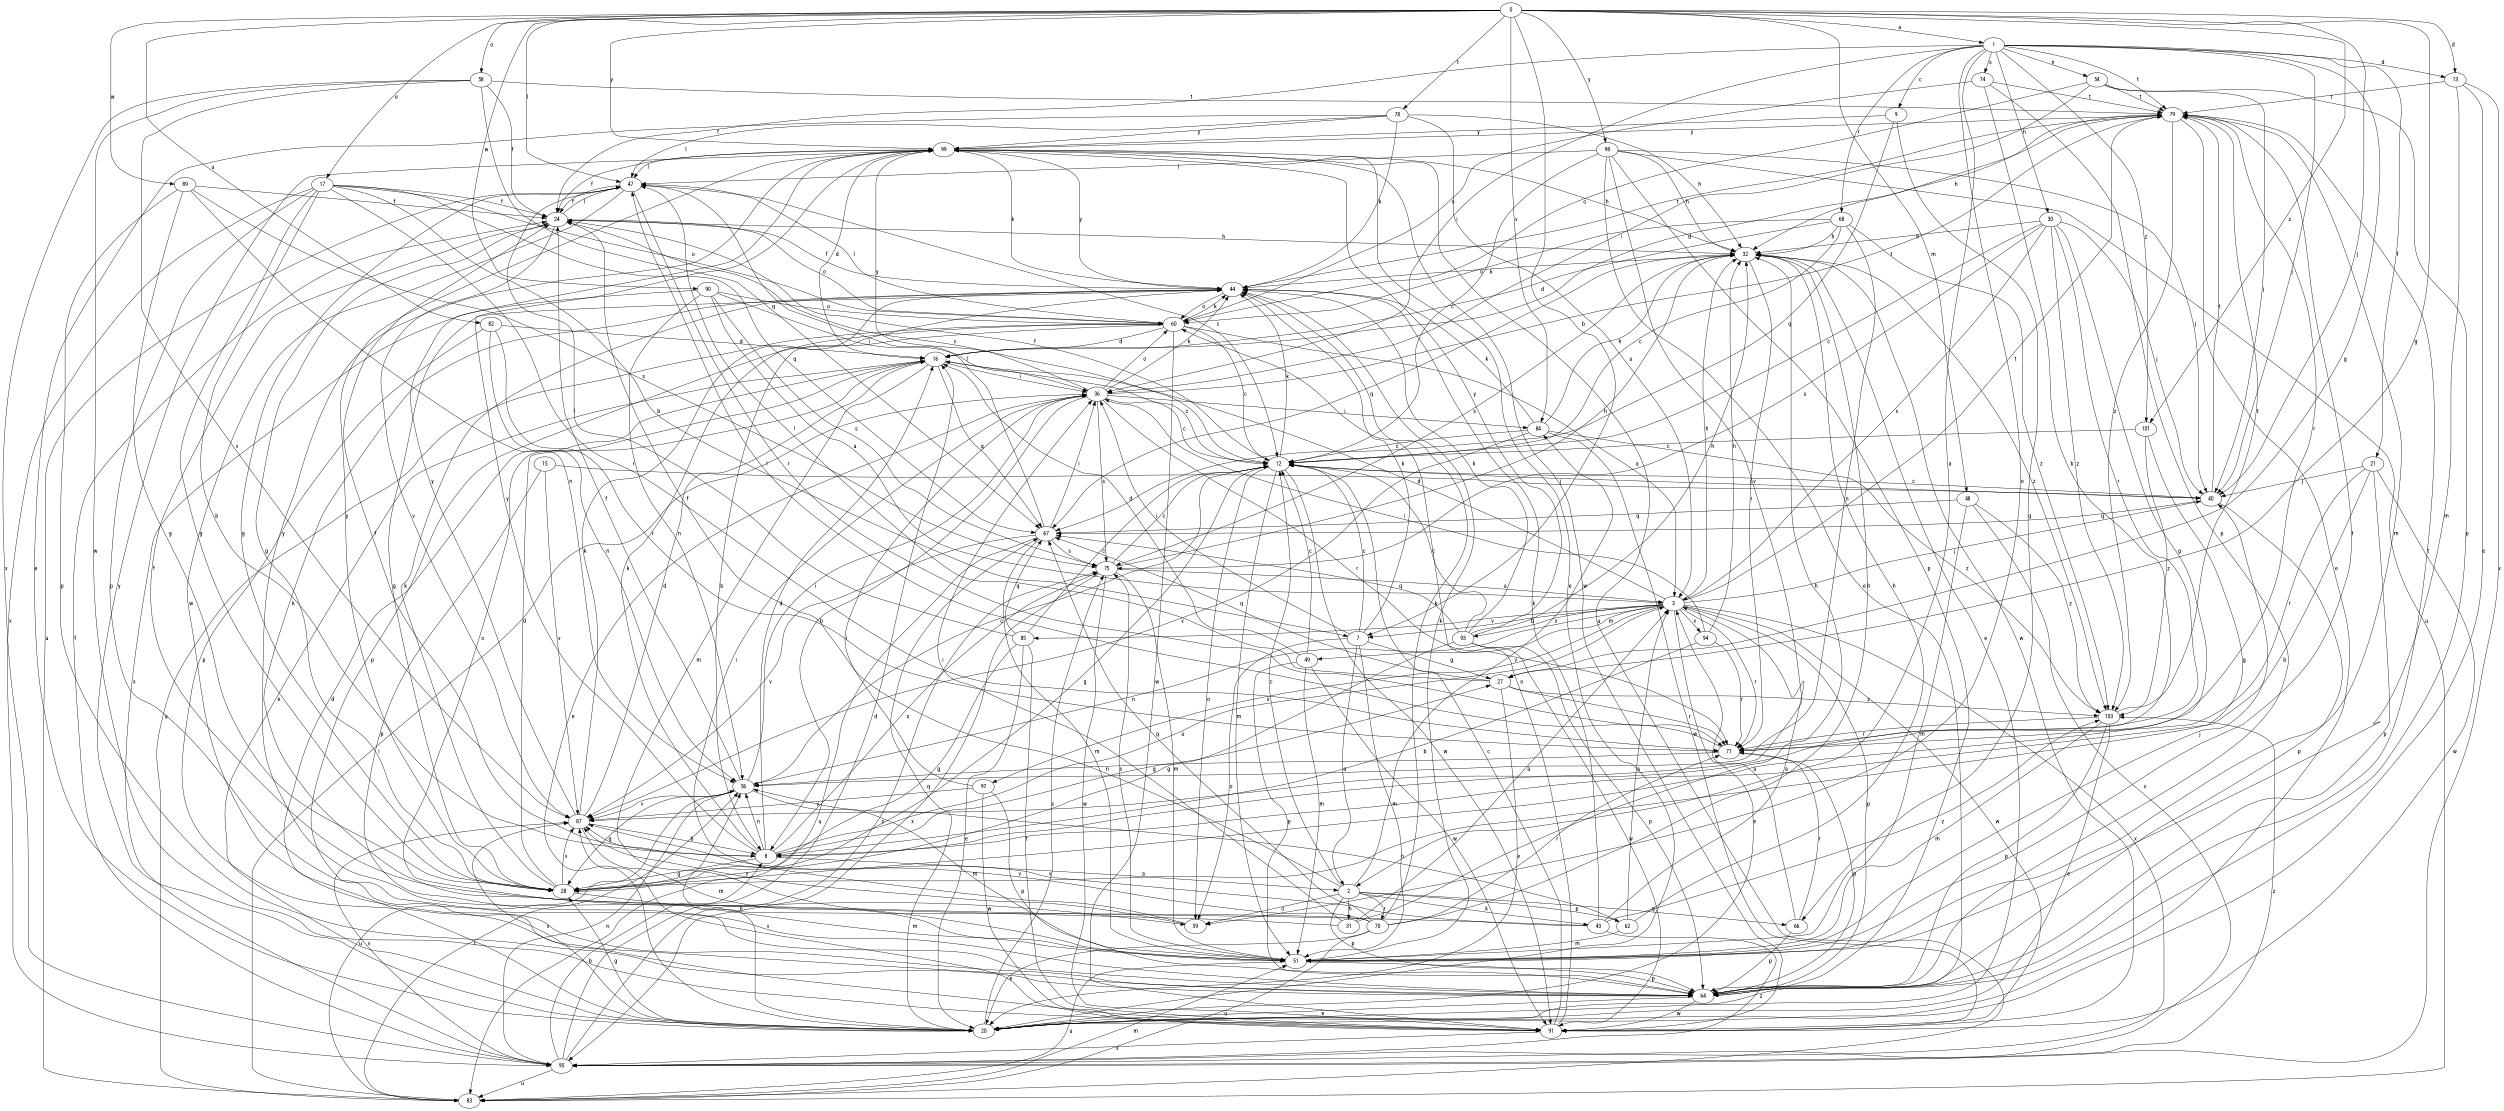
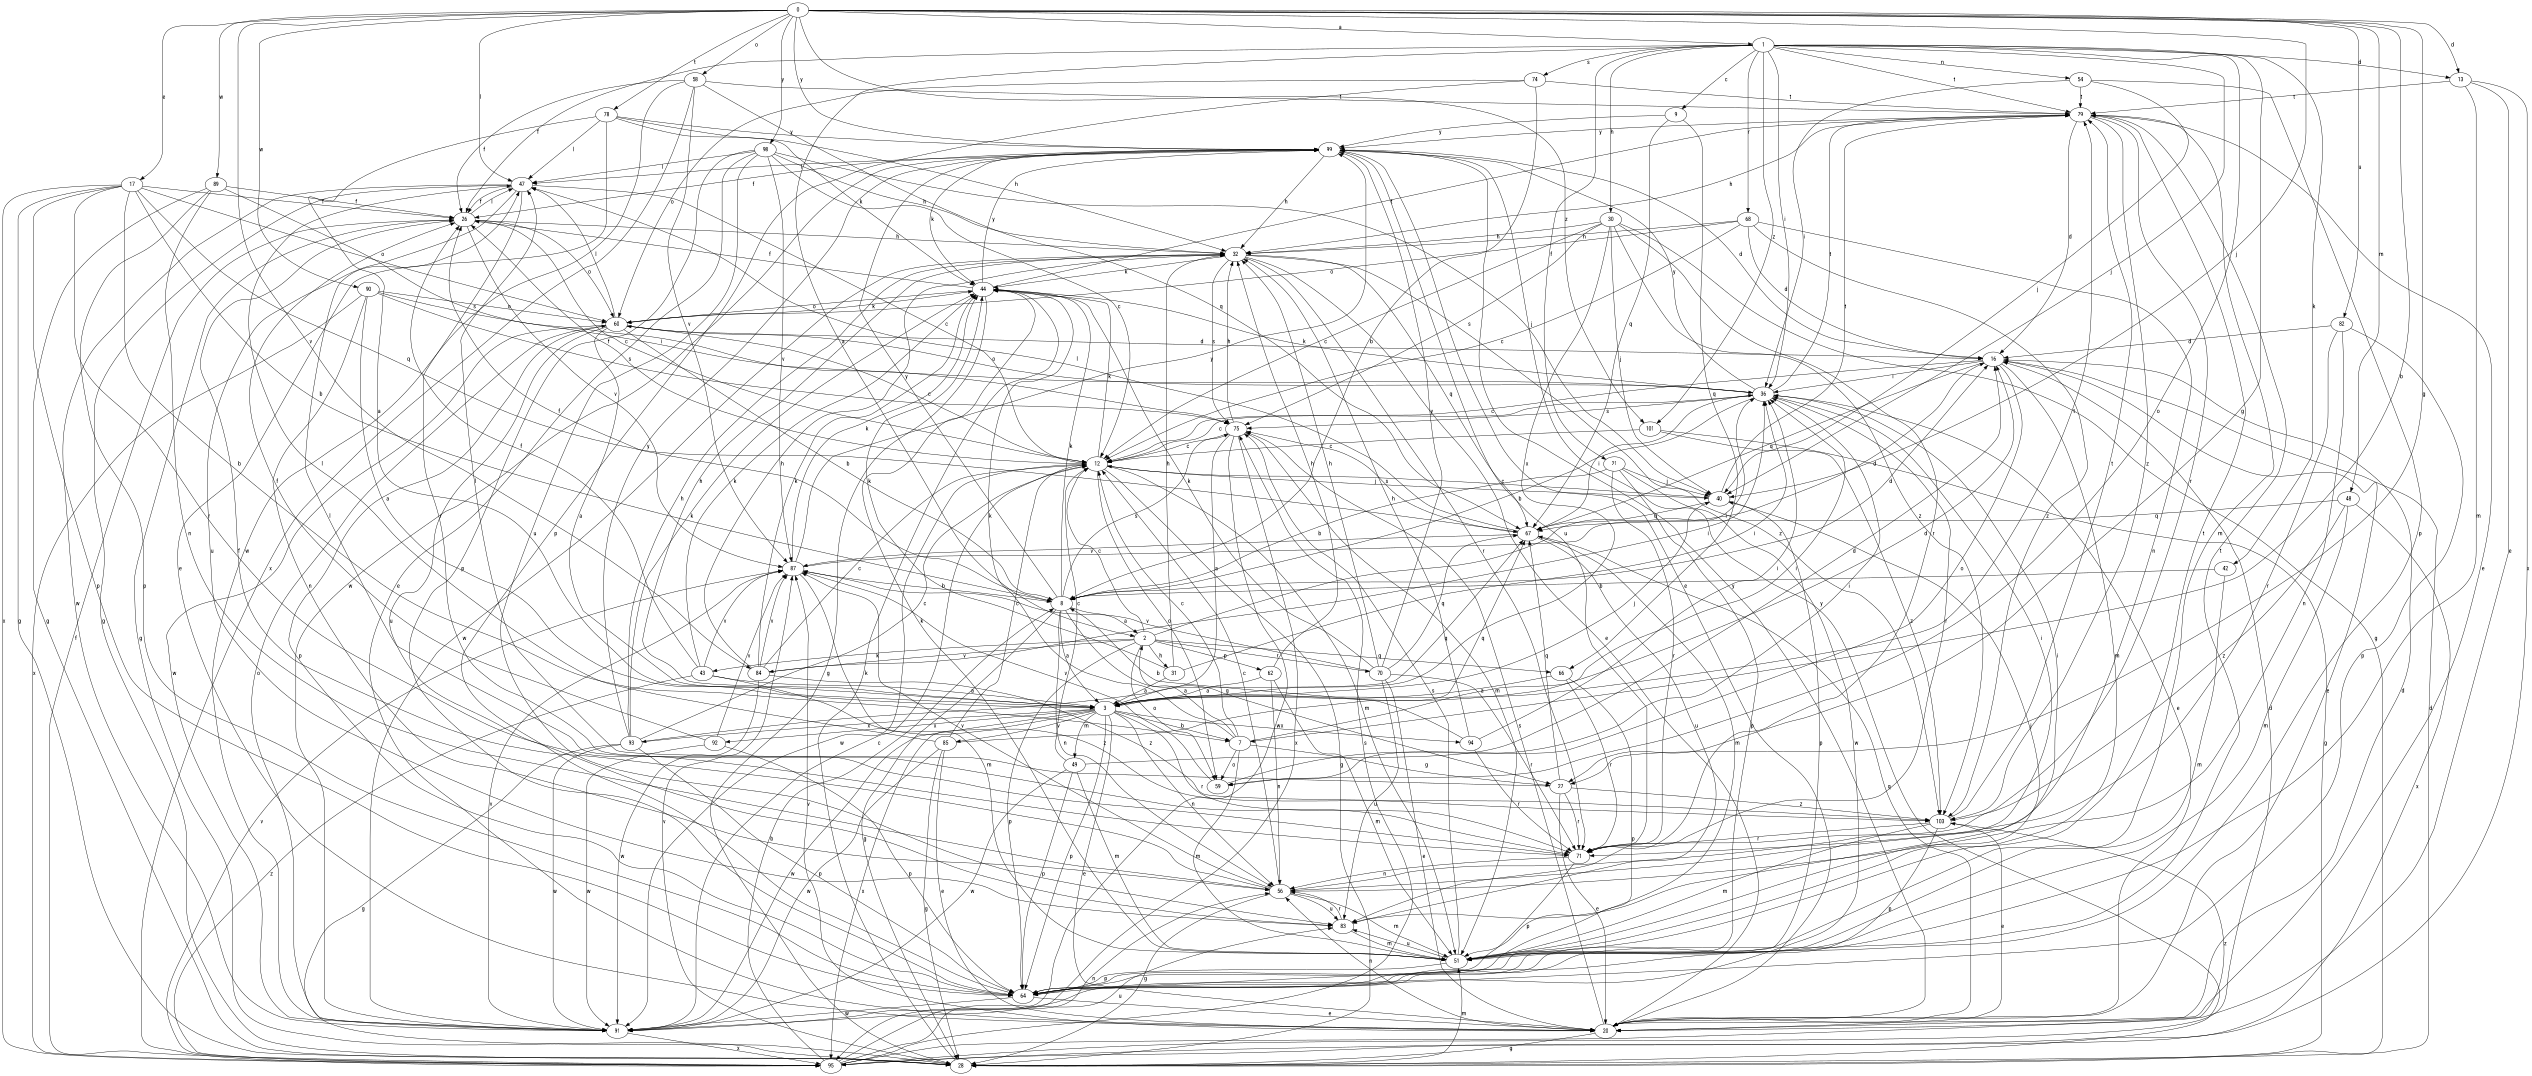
(1652, 177) -> none
(557, 220) -> (464, 220)
(1316, 411) -> (1313, 605)
(545, 464) -> none
none -> (2225, 569)
(1027, 839) -> (809, 891)
